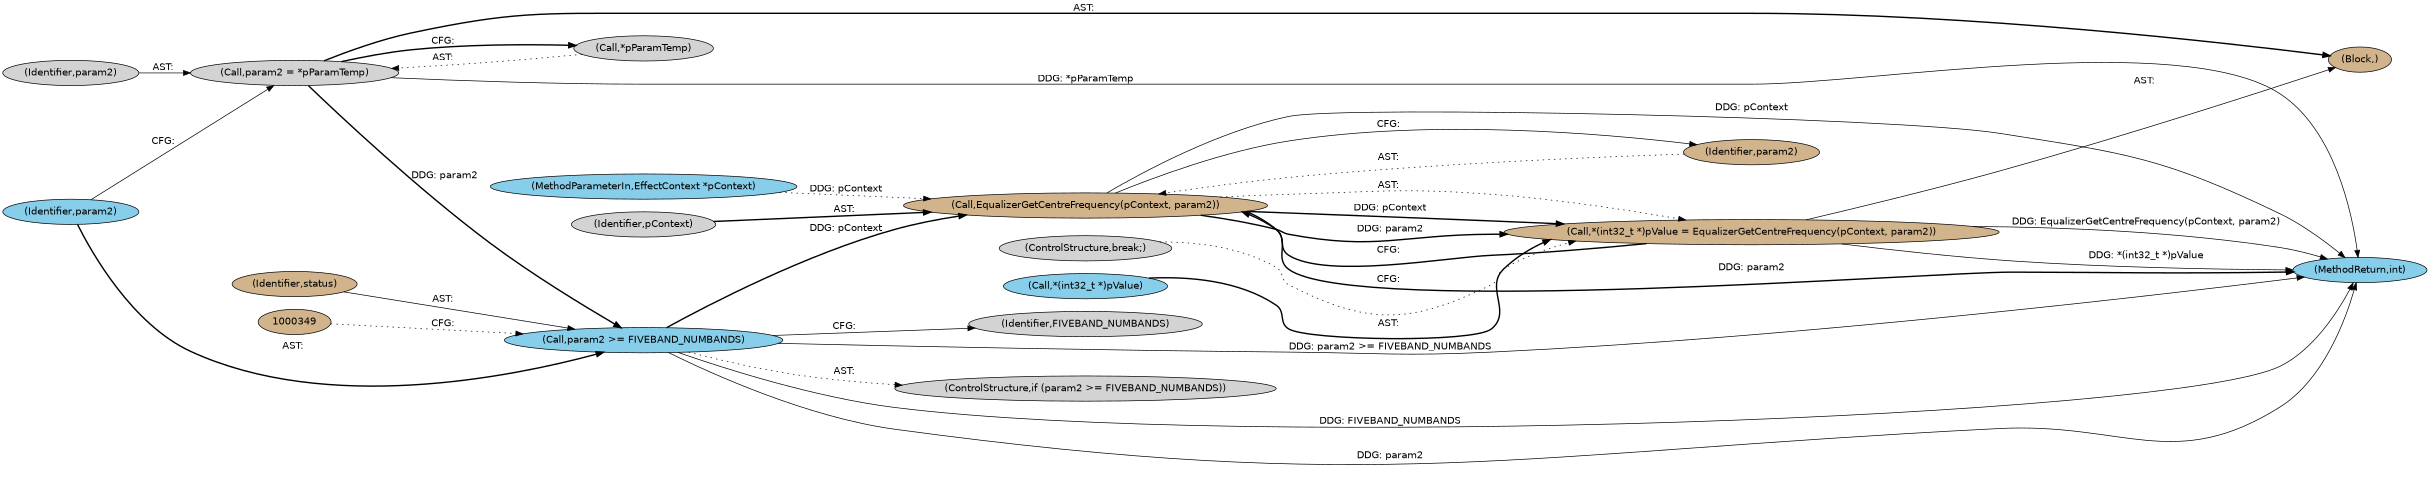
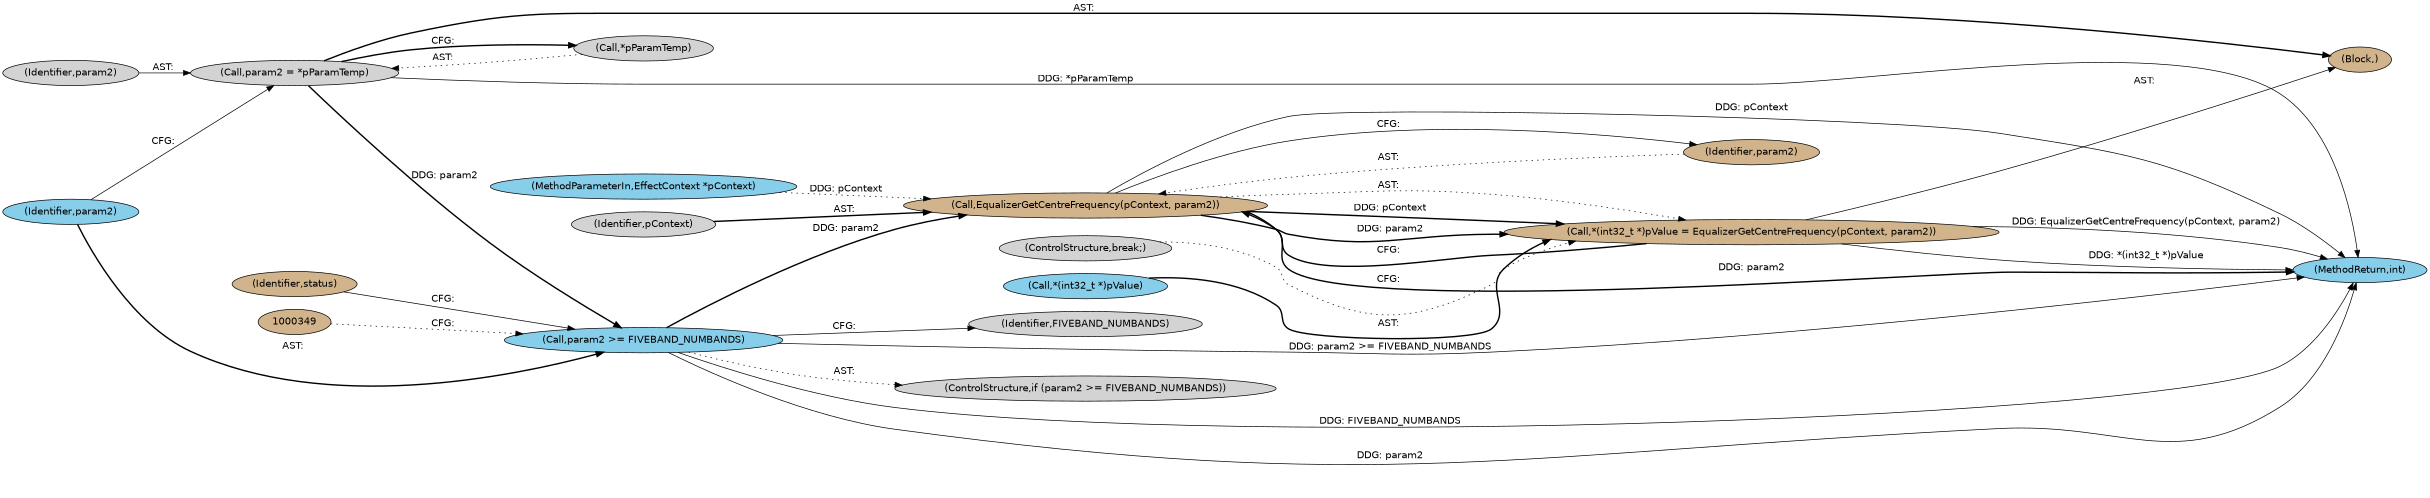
(846, 228) -> (846, 228)
(444, 299) -> (444, 299)
